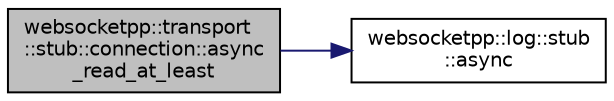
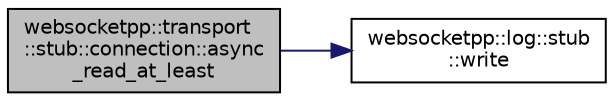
(479, 51) -> (479, 51)
